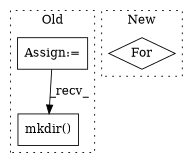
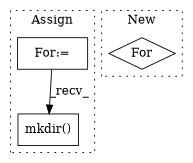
(53, 21) -> (53, 21)
(53, 53) -> (53, 53)
